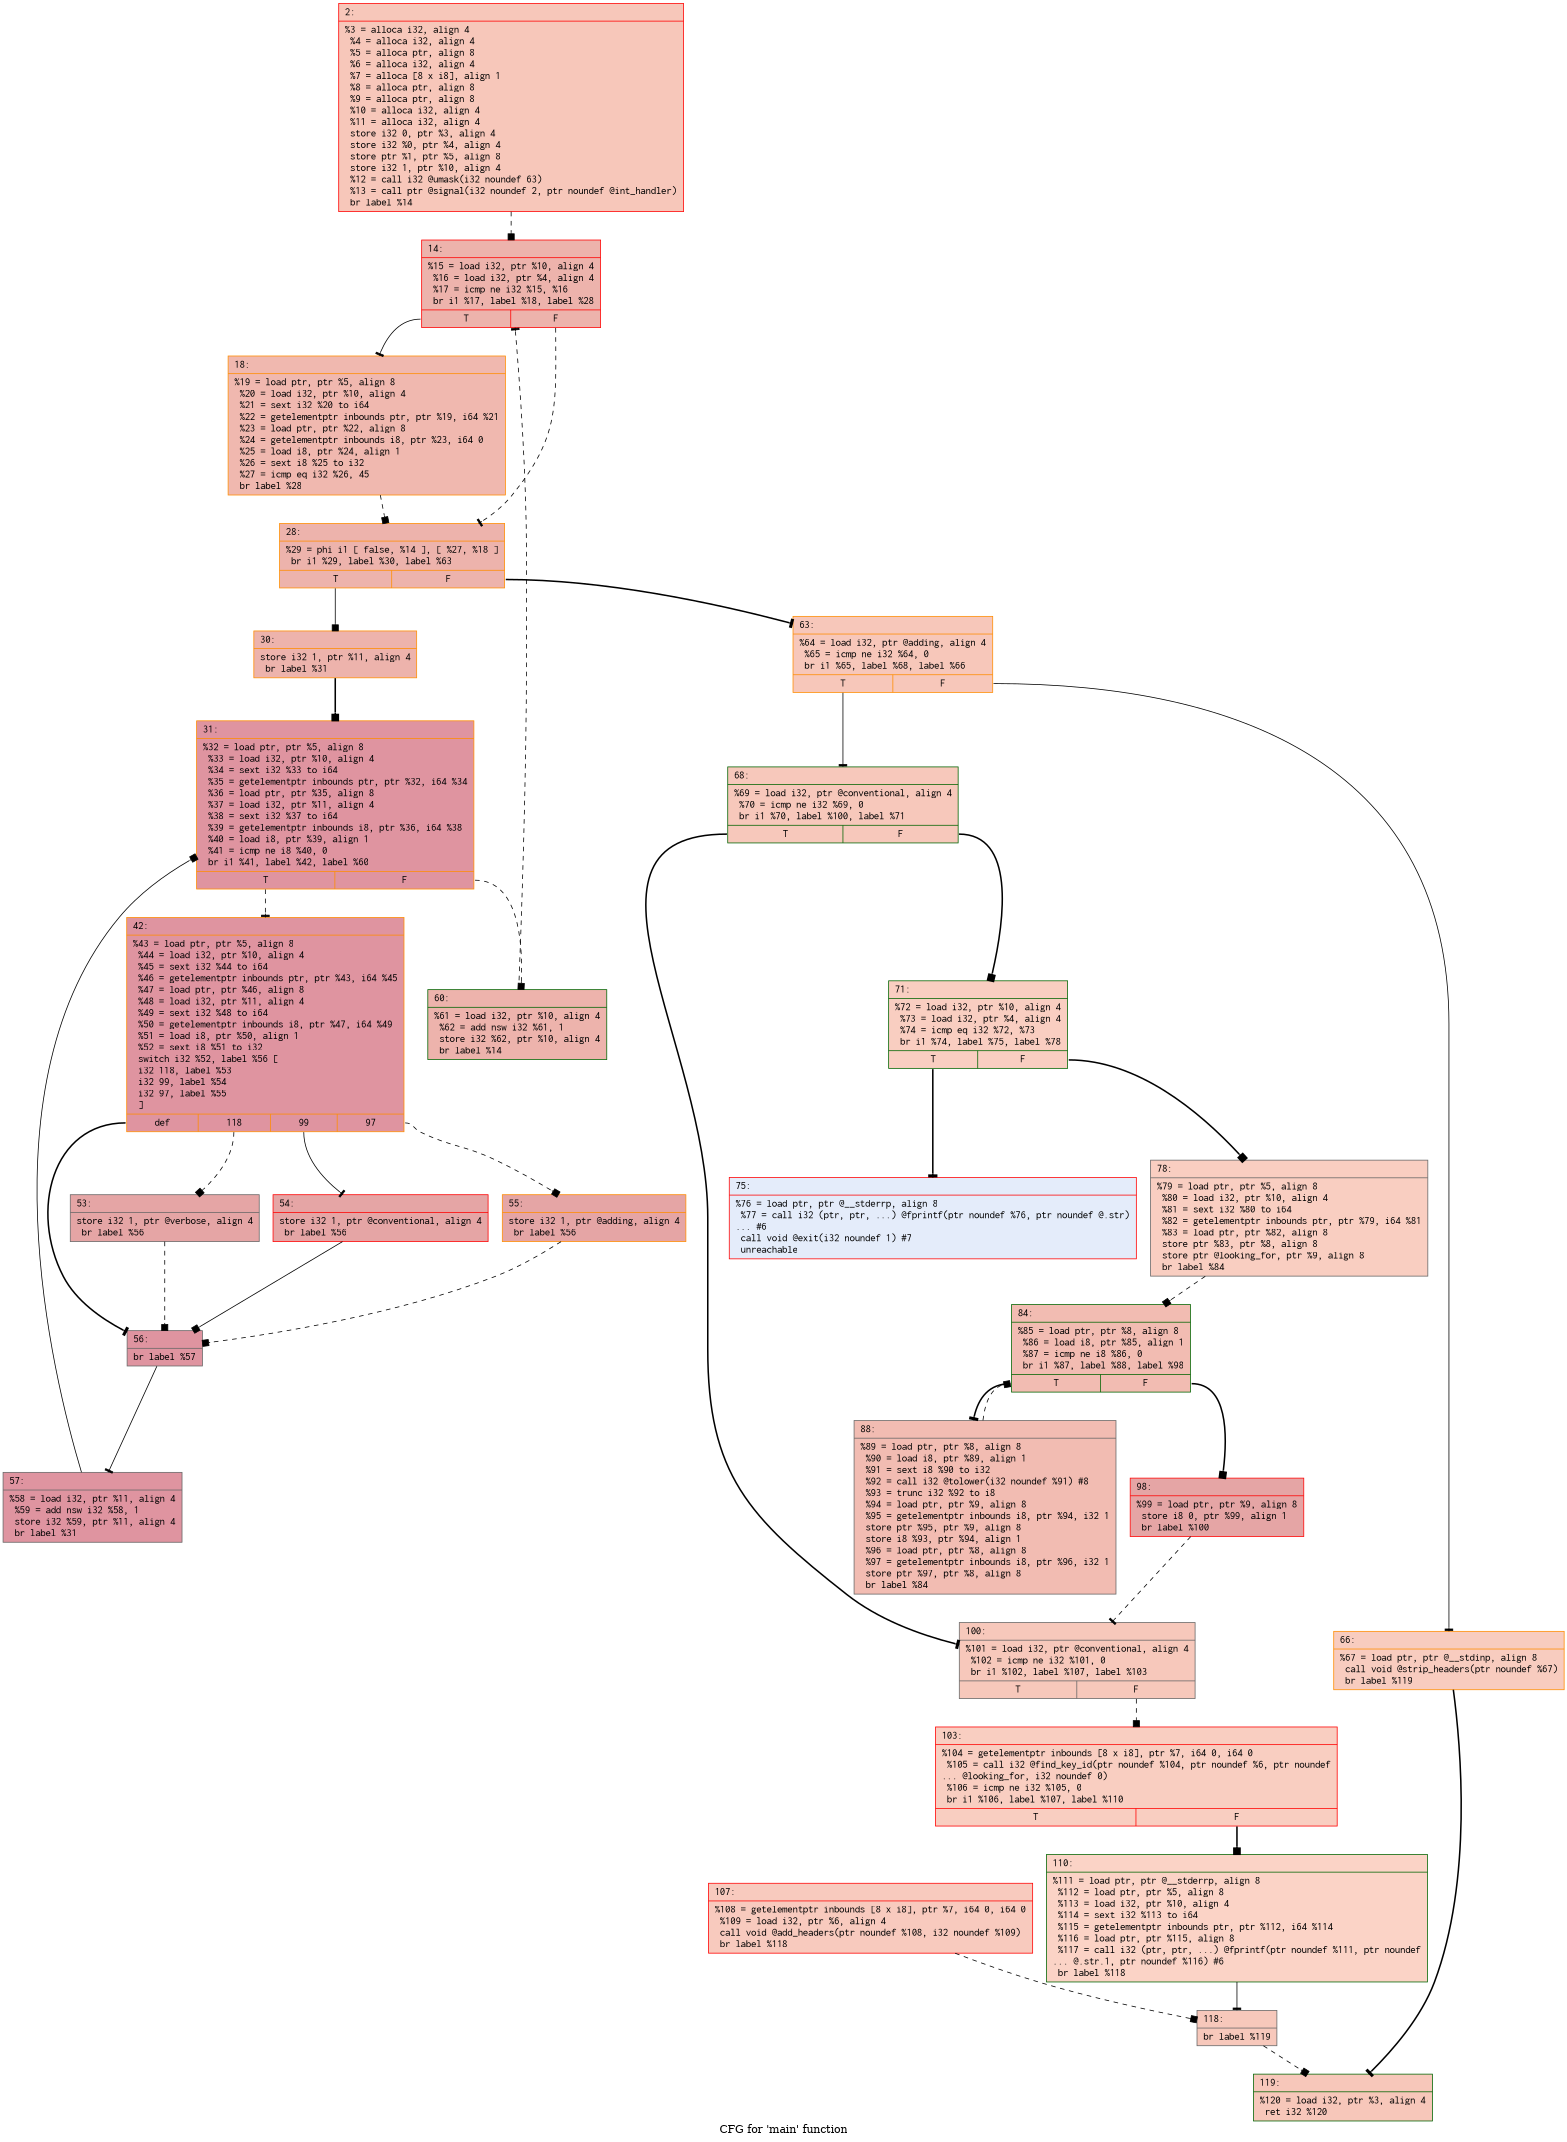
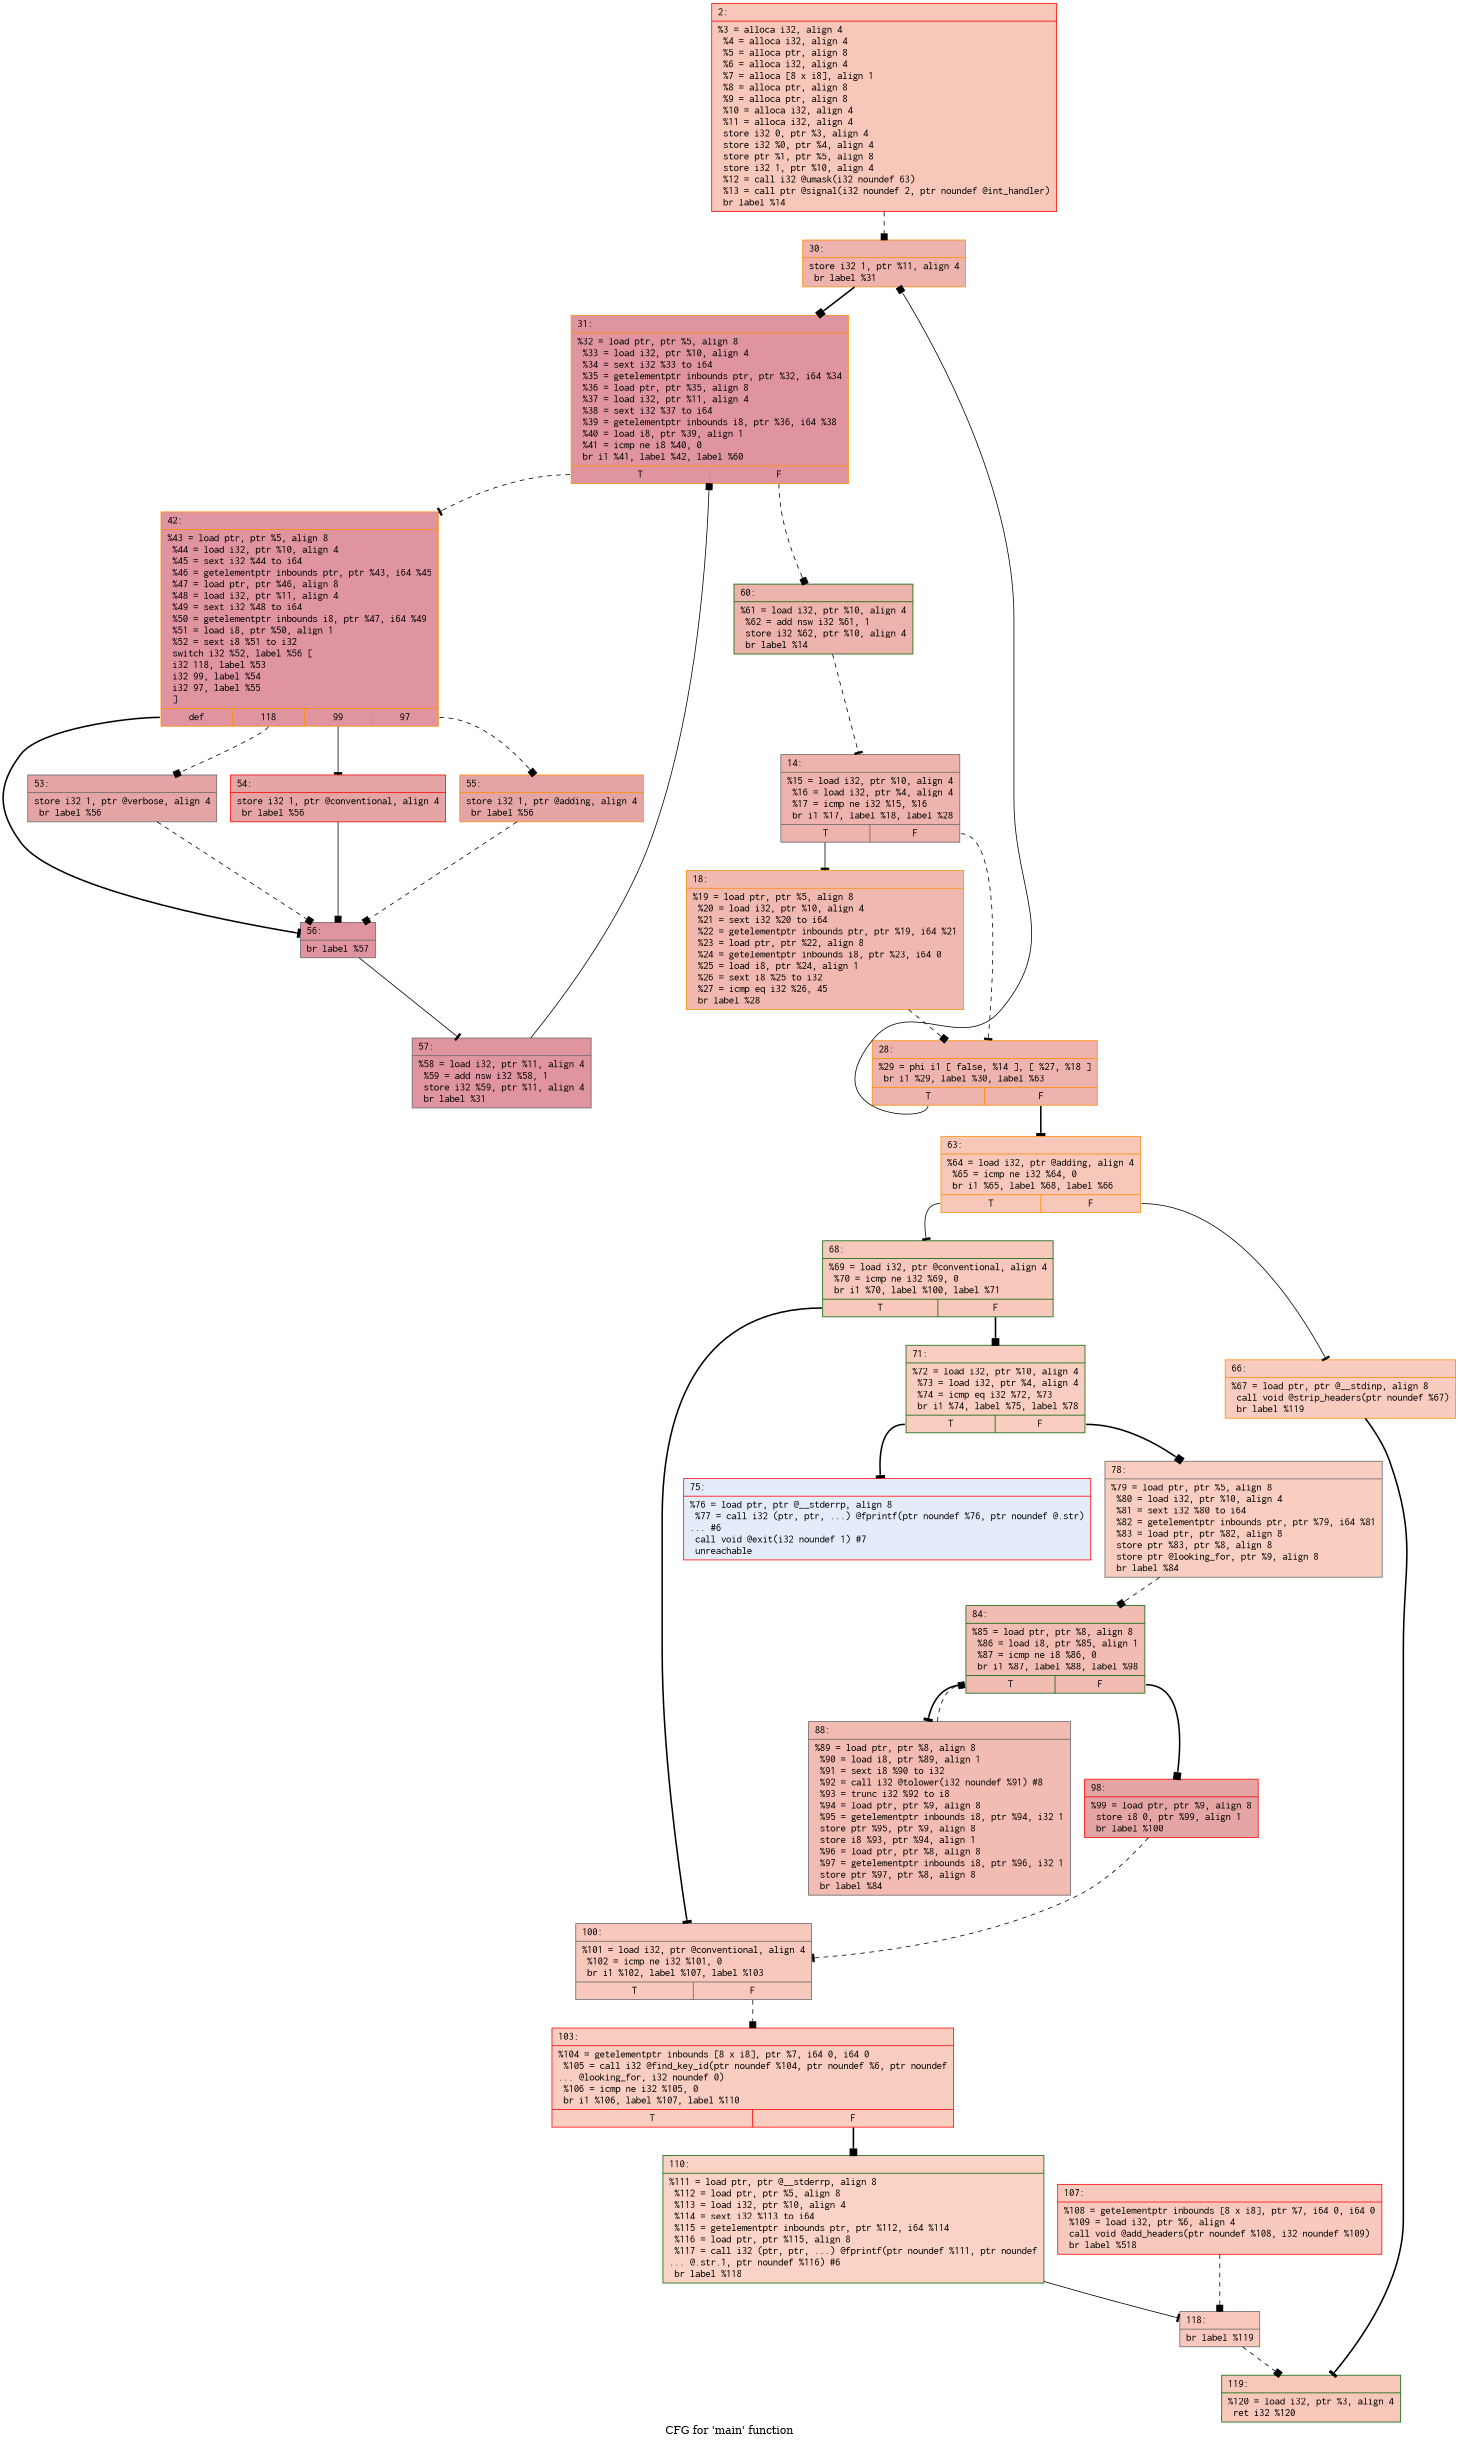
(511, 222) -> (884, 222)
(511, 284) -> (870, 798)
(751, 1944) -> (1100, 2245)
